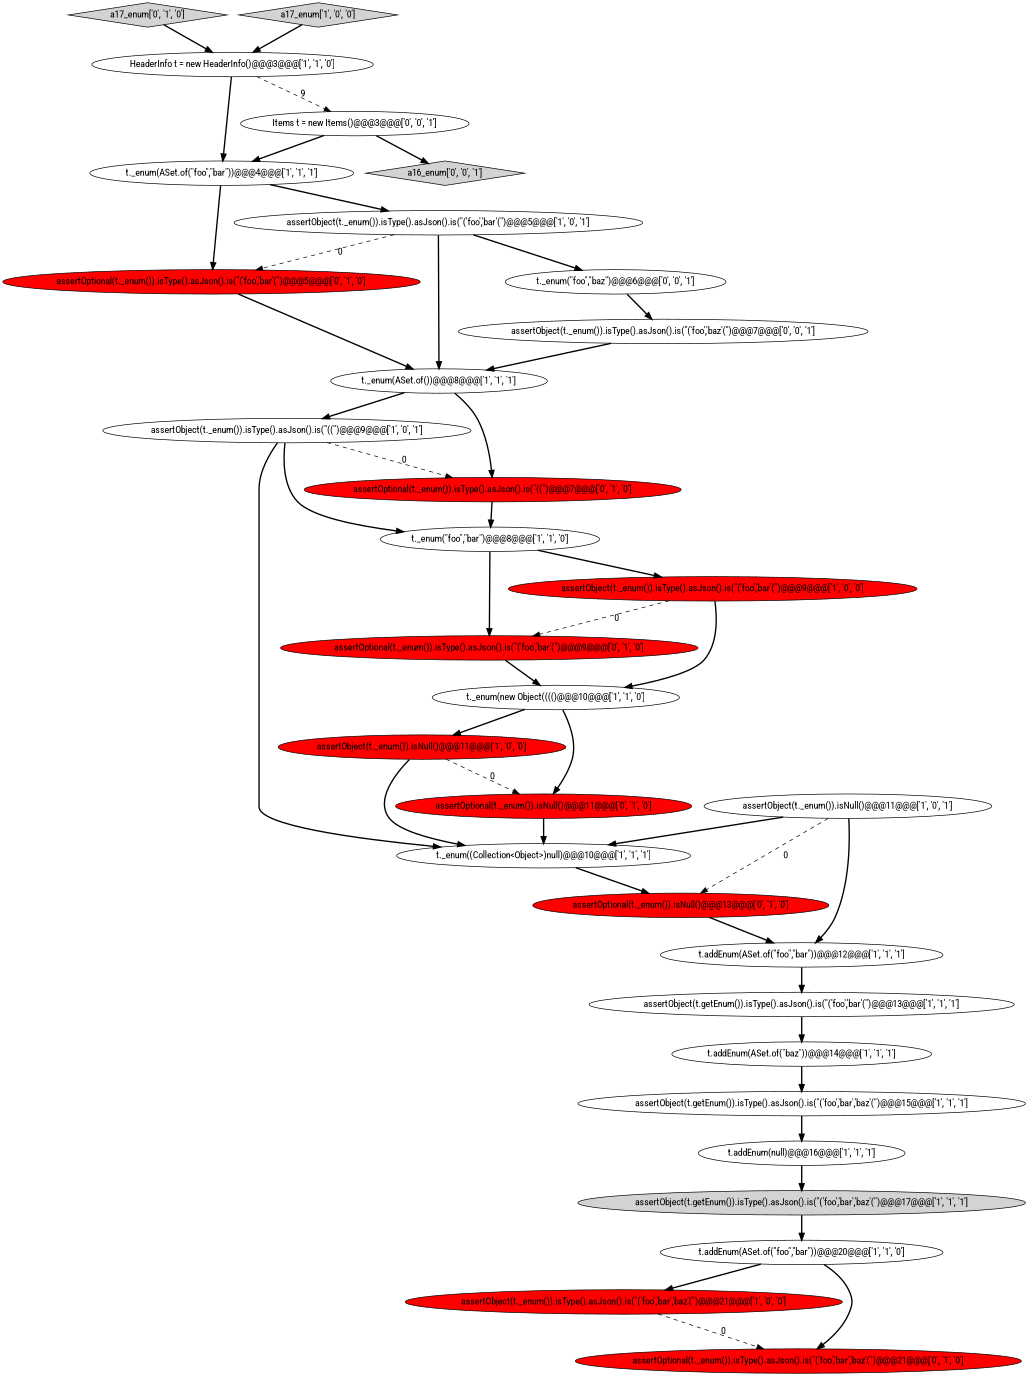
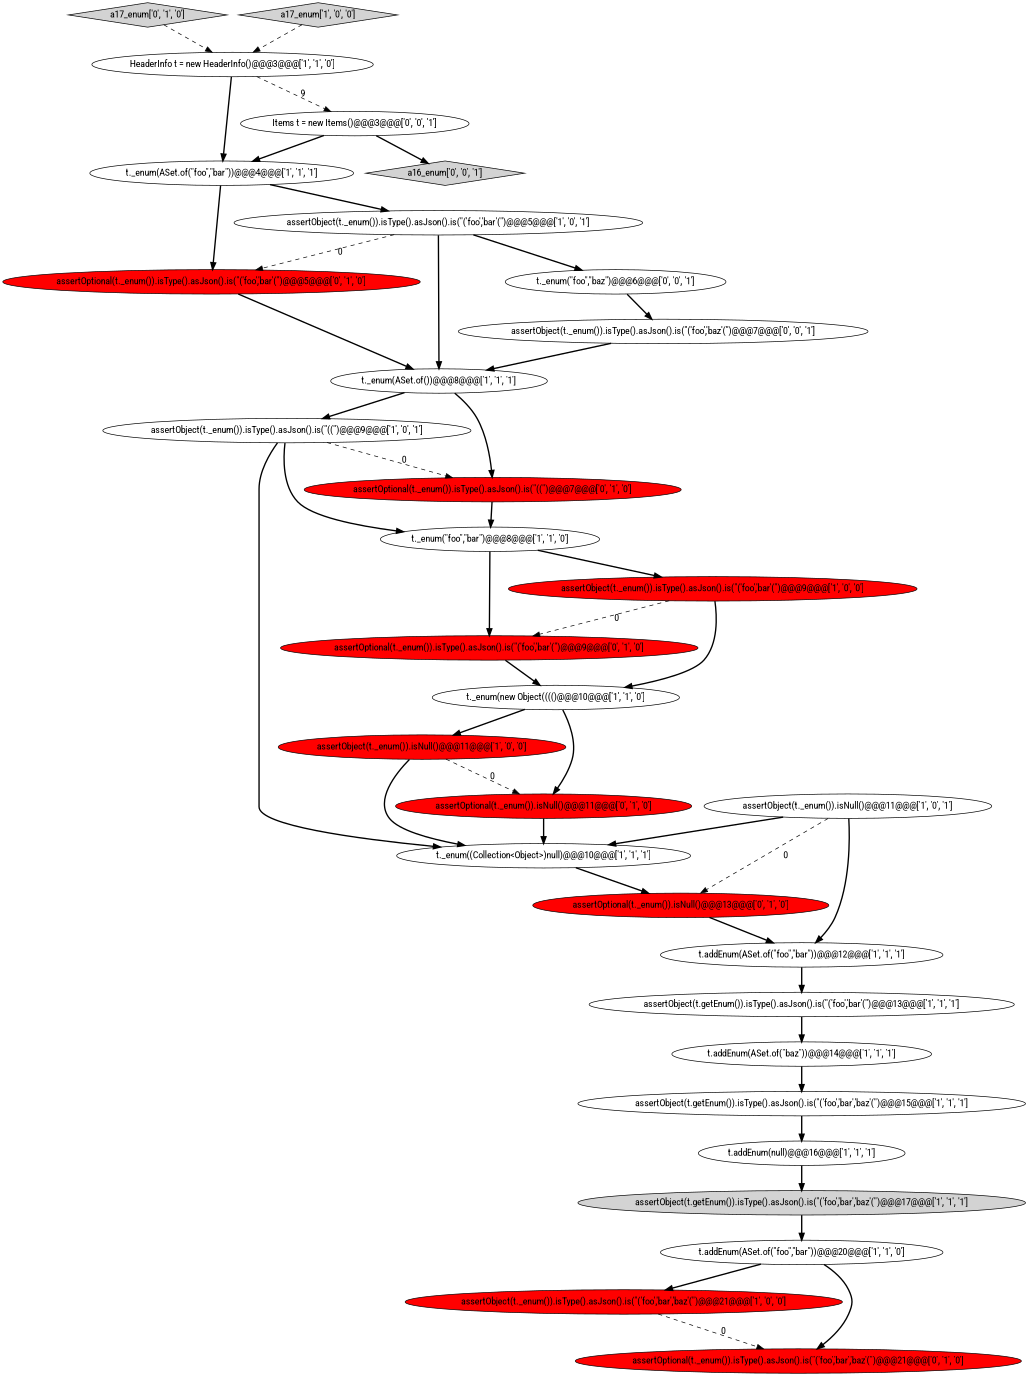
(185, 37) -> (185, 37)
(281, 37) -> (281, 37)
